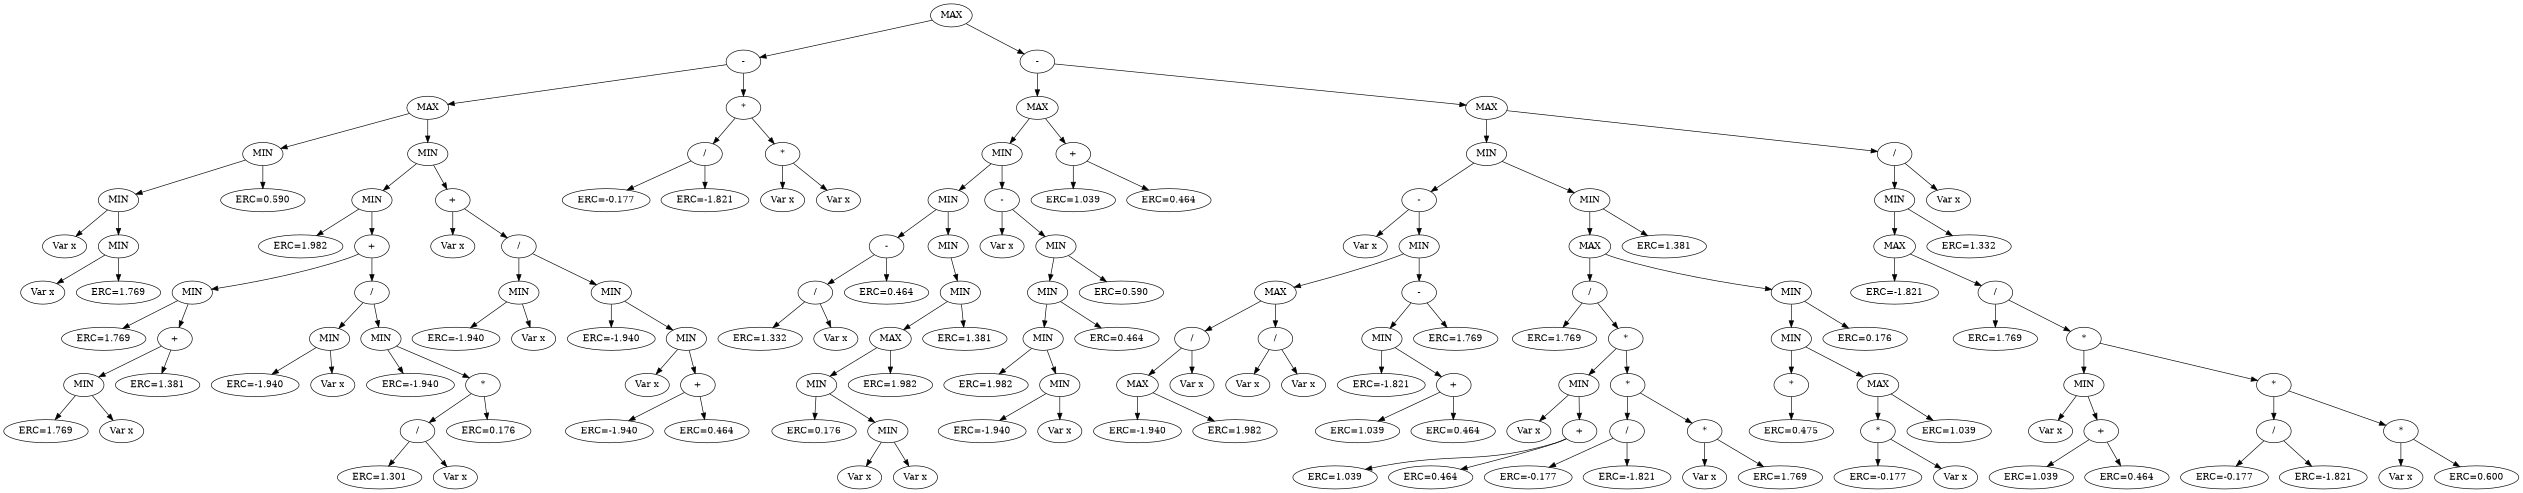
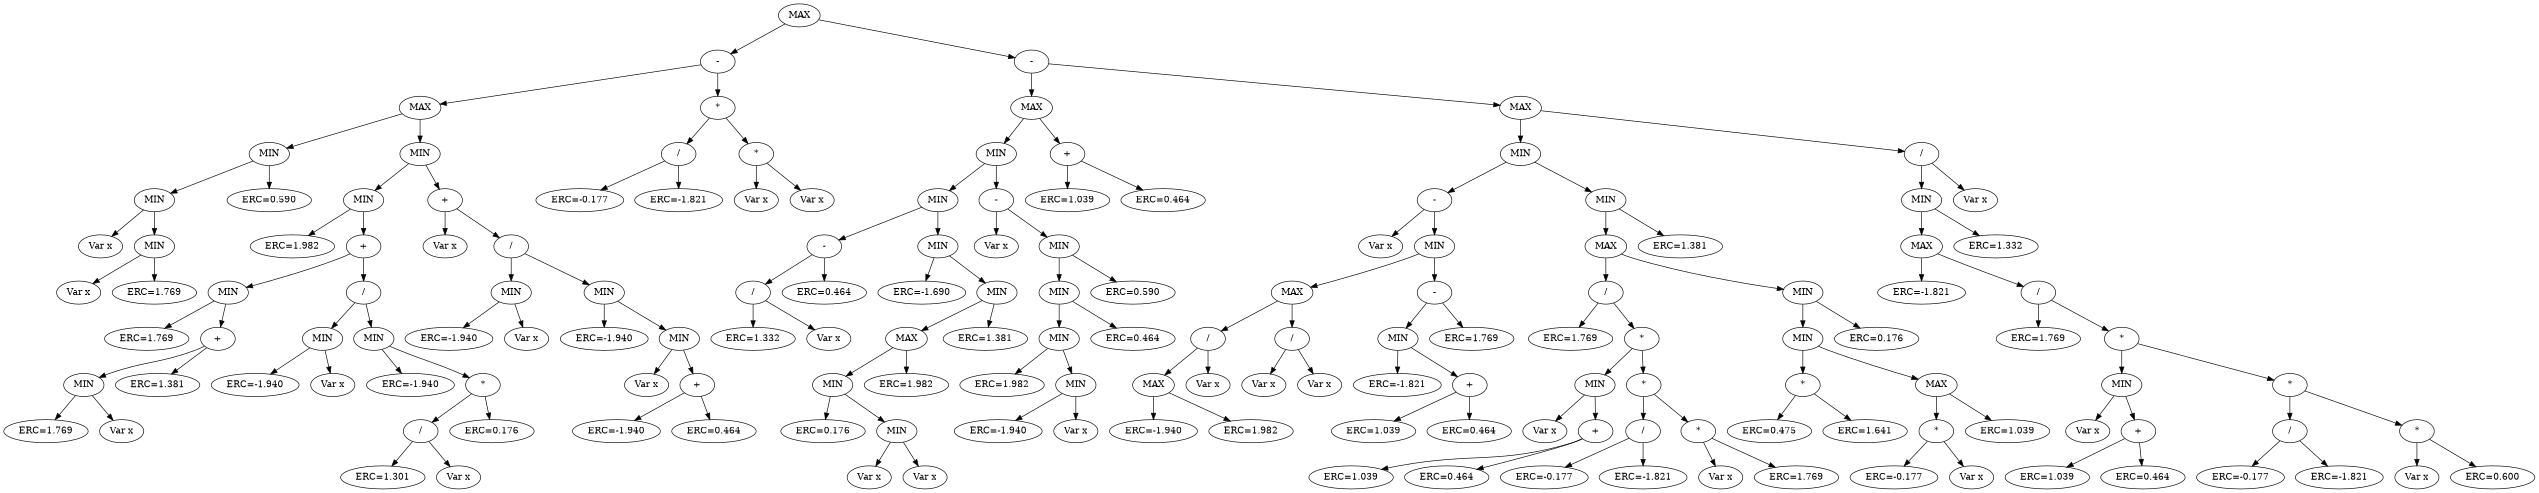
none -> (922, 293)
none -> (1865, 431)
